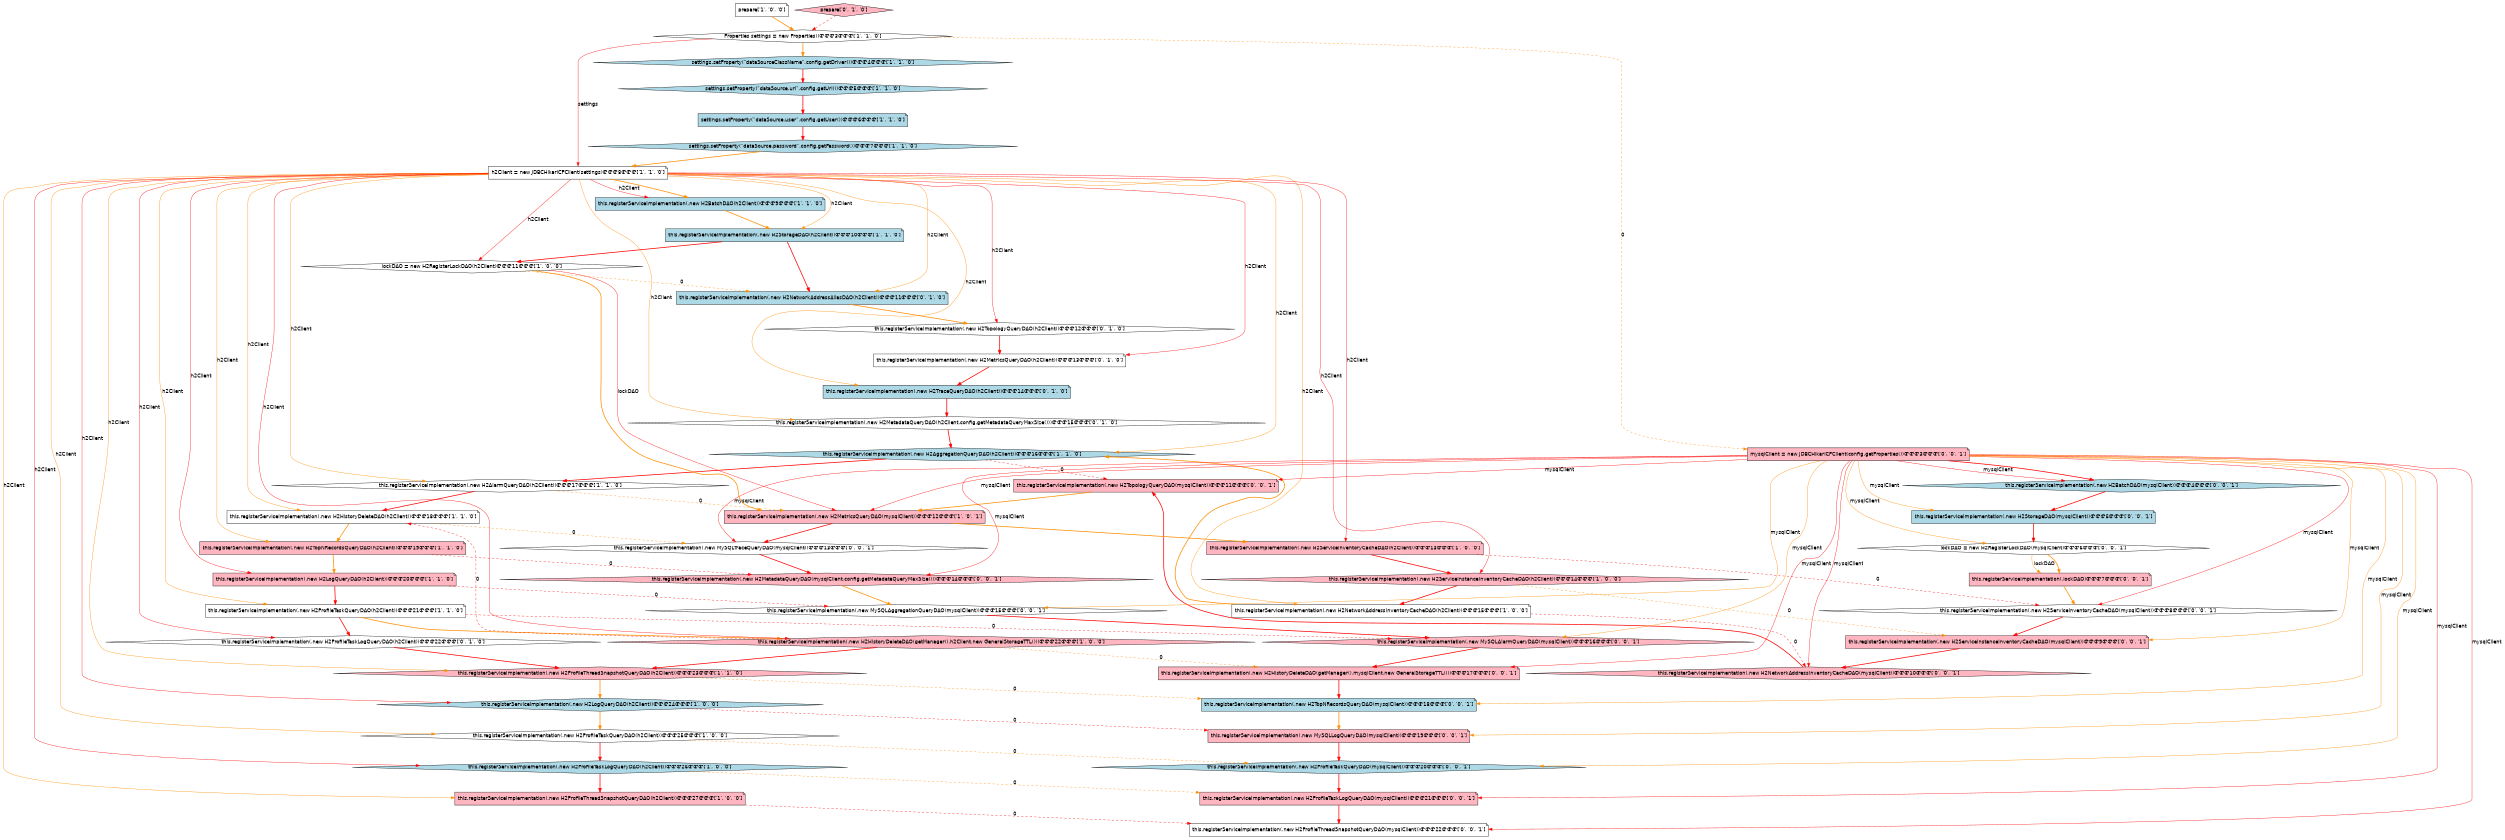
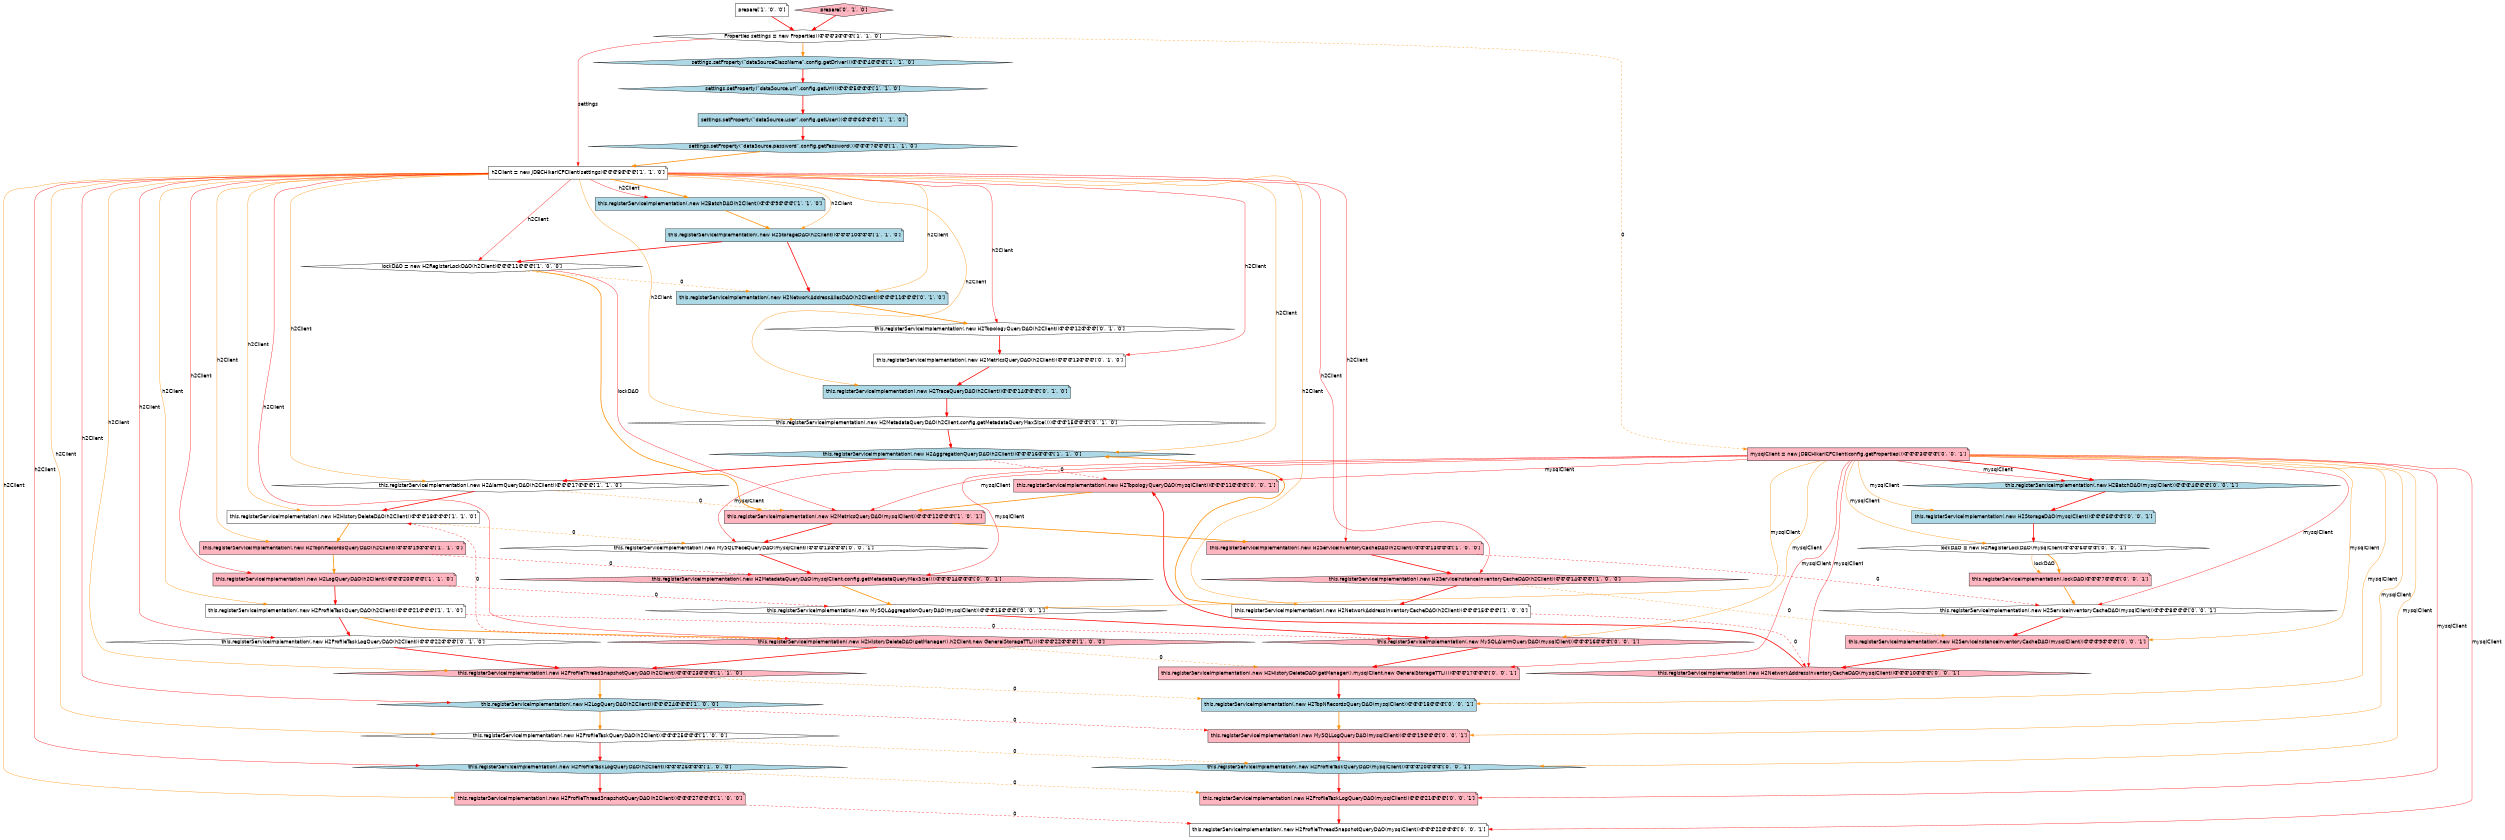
(781, 22) -> (781, 22)
(826, 22) -> (826, 22)
